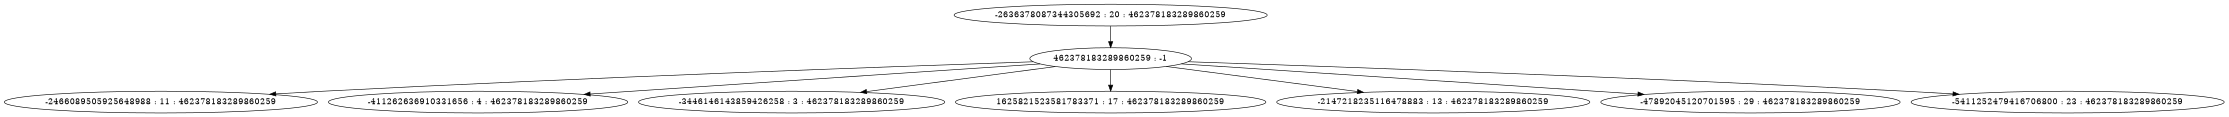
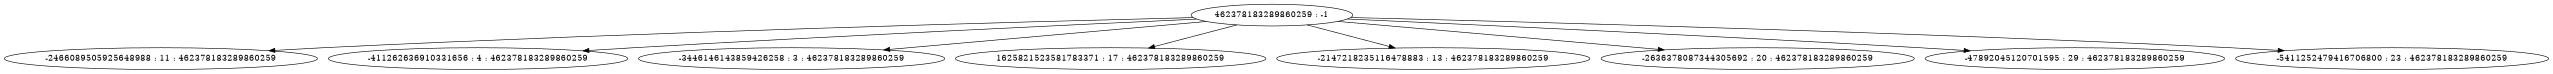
(1111, 34) -> (1498, 35)
